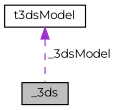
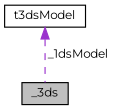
(79, 55) -> (77, 55)
